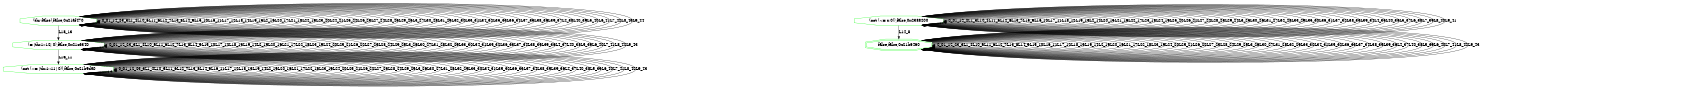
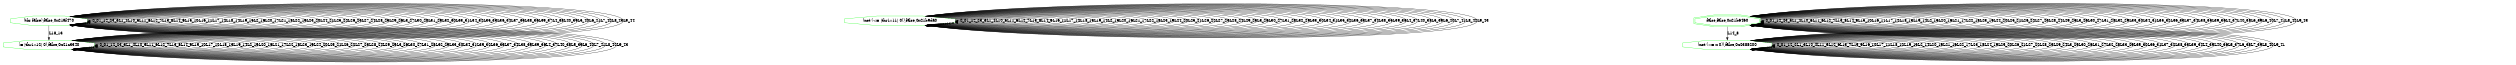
(899, 31) -> (1727, 32)
(58, 56) -> none
